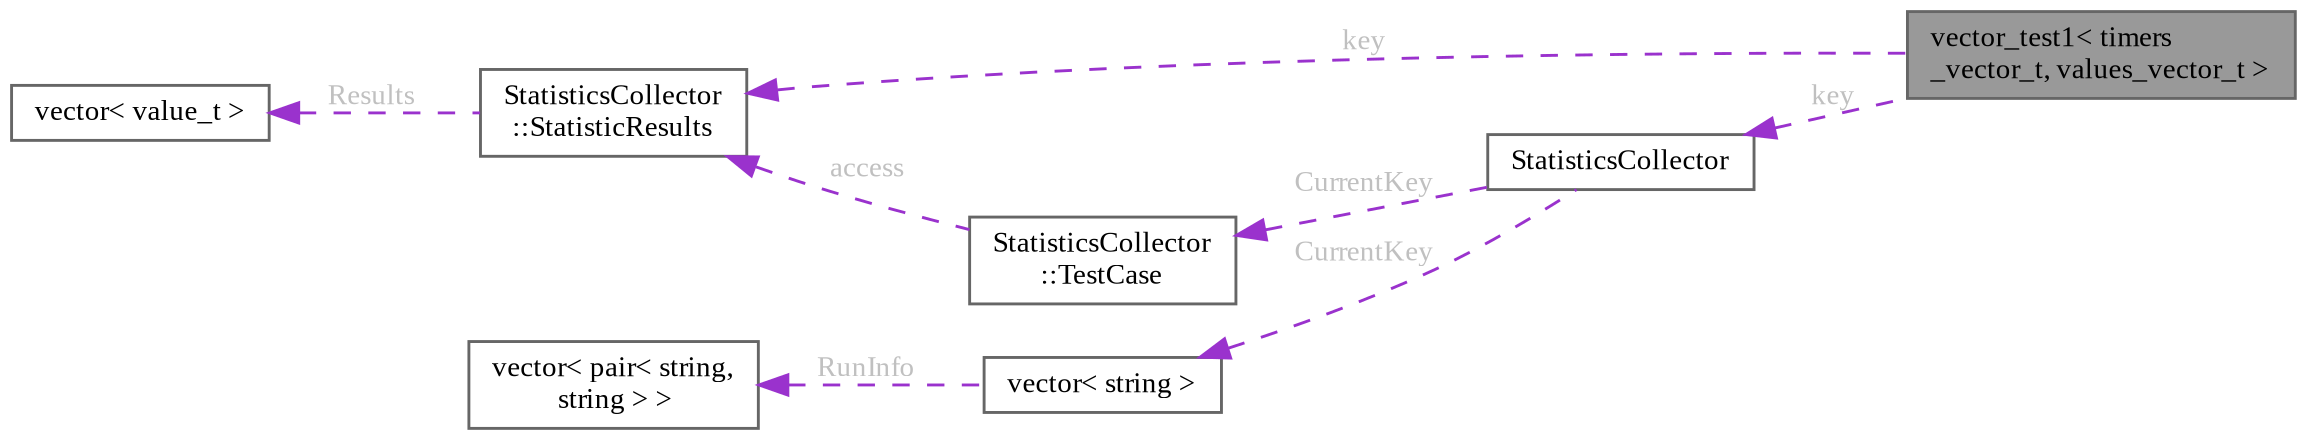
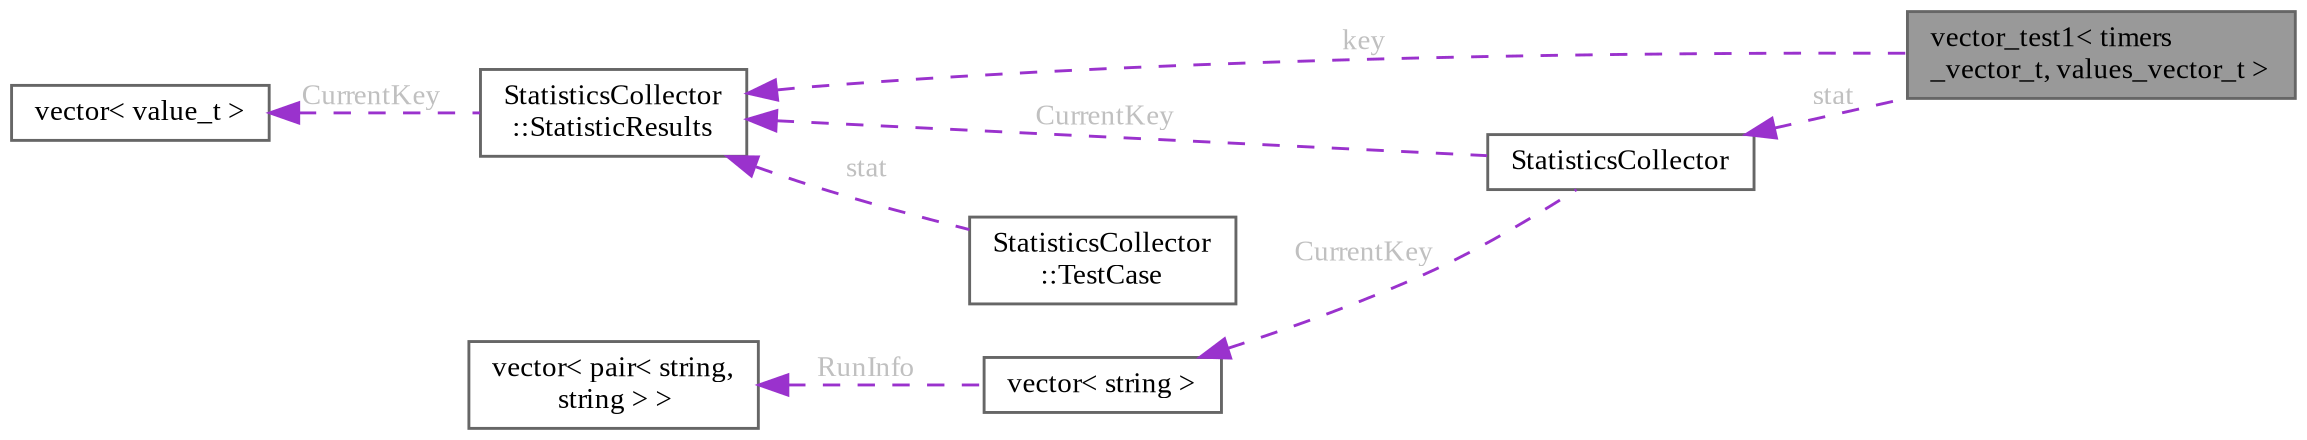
(369, 97) -> (369, 97)
(1831, 97) -> (1831, 97)
(864, 169) -> (864, 169)
(1376, 209) -> (1132, 138)
